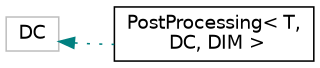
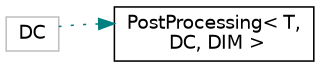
(94, 44) -> (79, 25)
